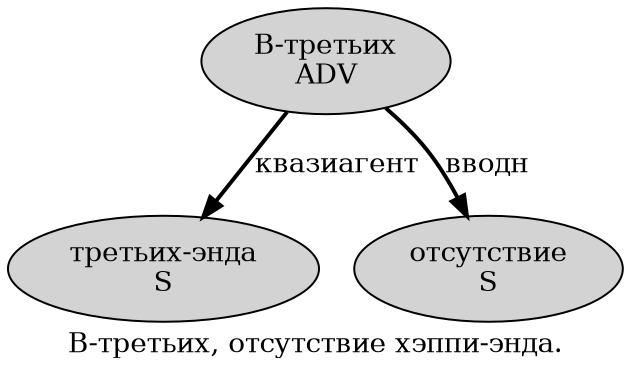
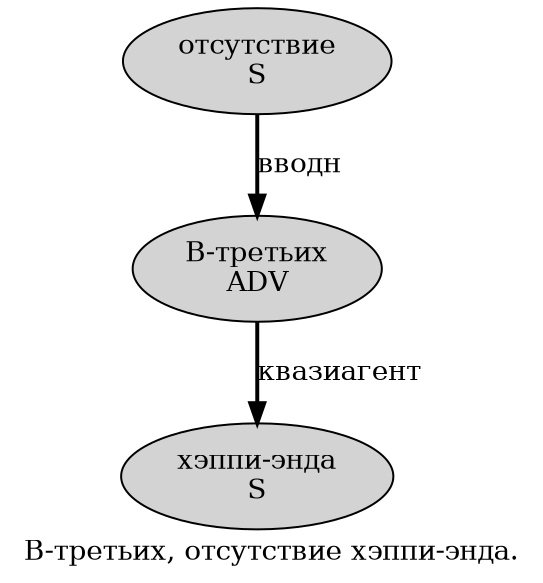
(426, 149) -> (257, 155)
(163, 269) -> (257, 476)
